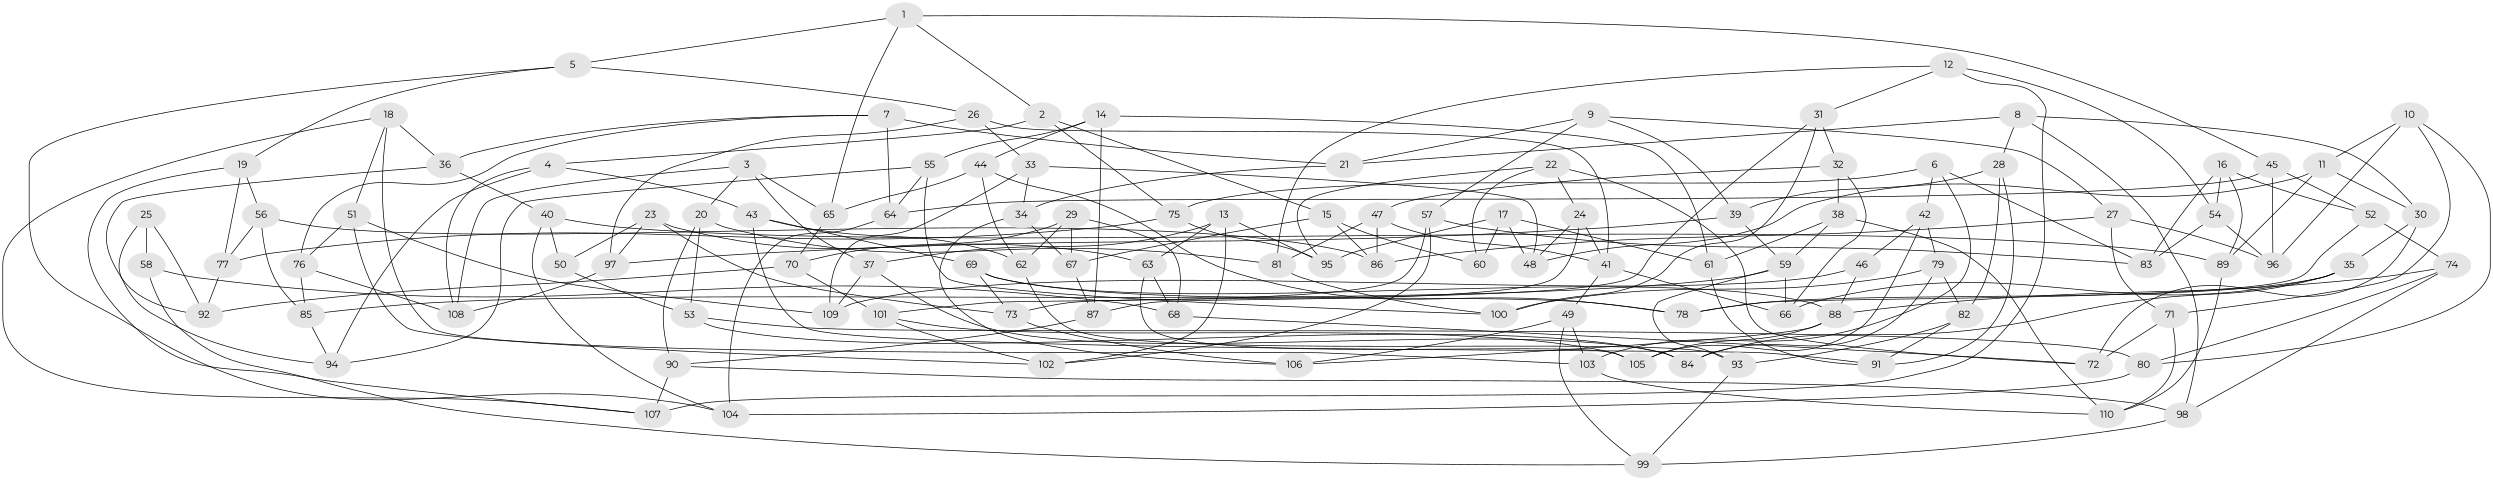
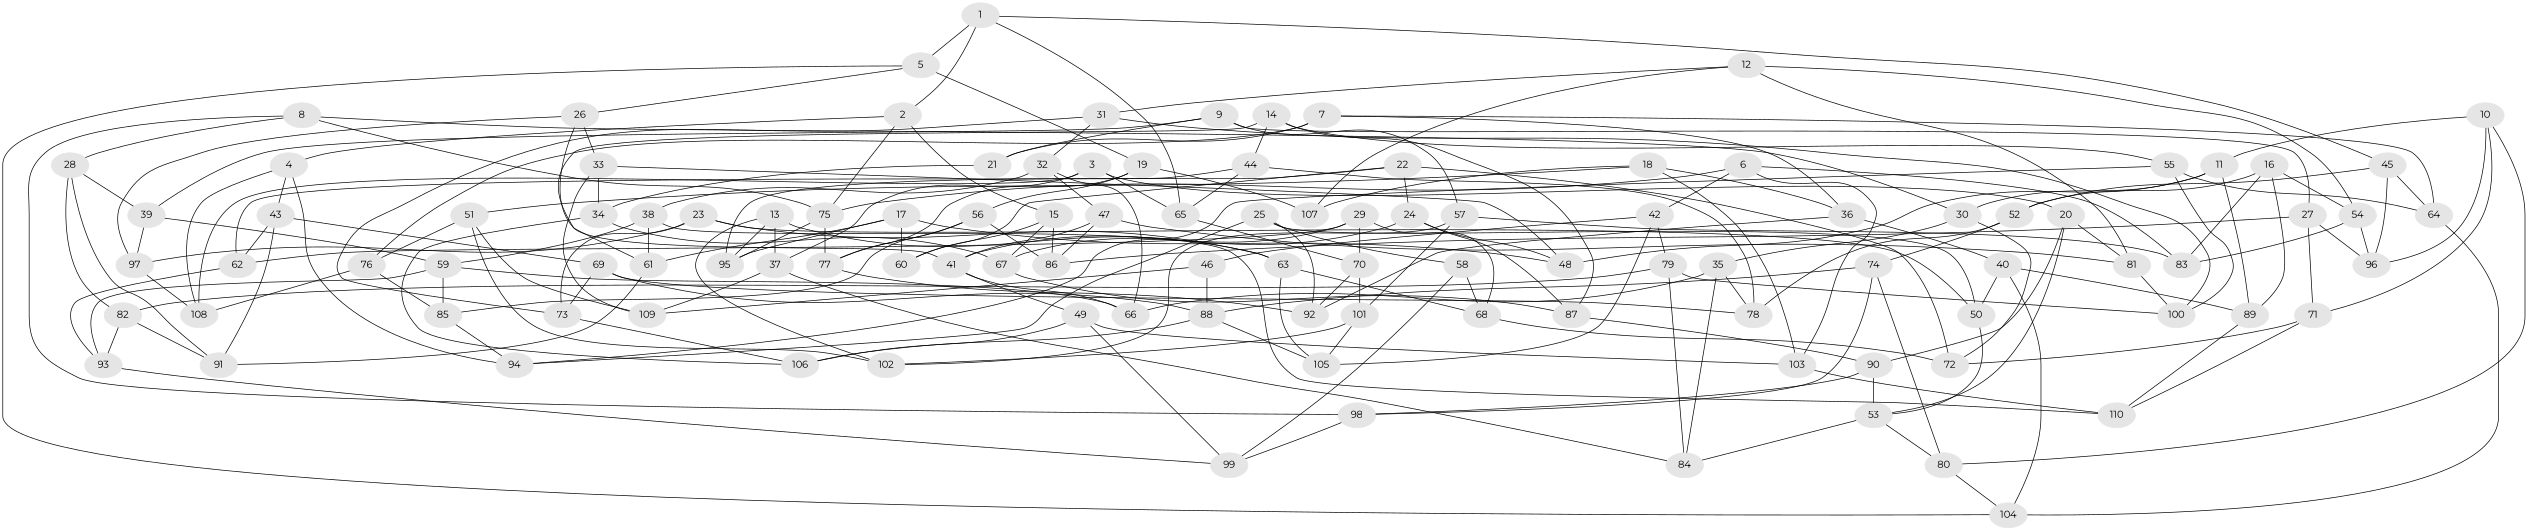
(1681, 140) -> (551, 174)
none -> (1640, 231)
(661, 393) -> (1874, 390)
